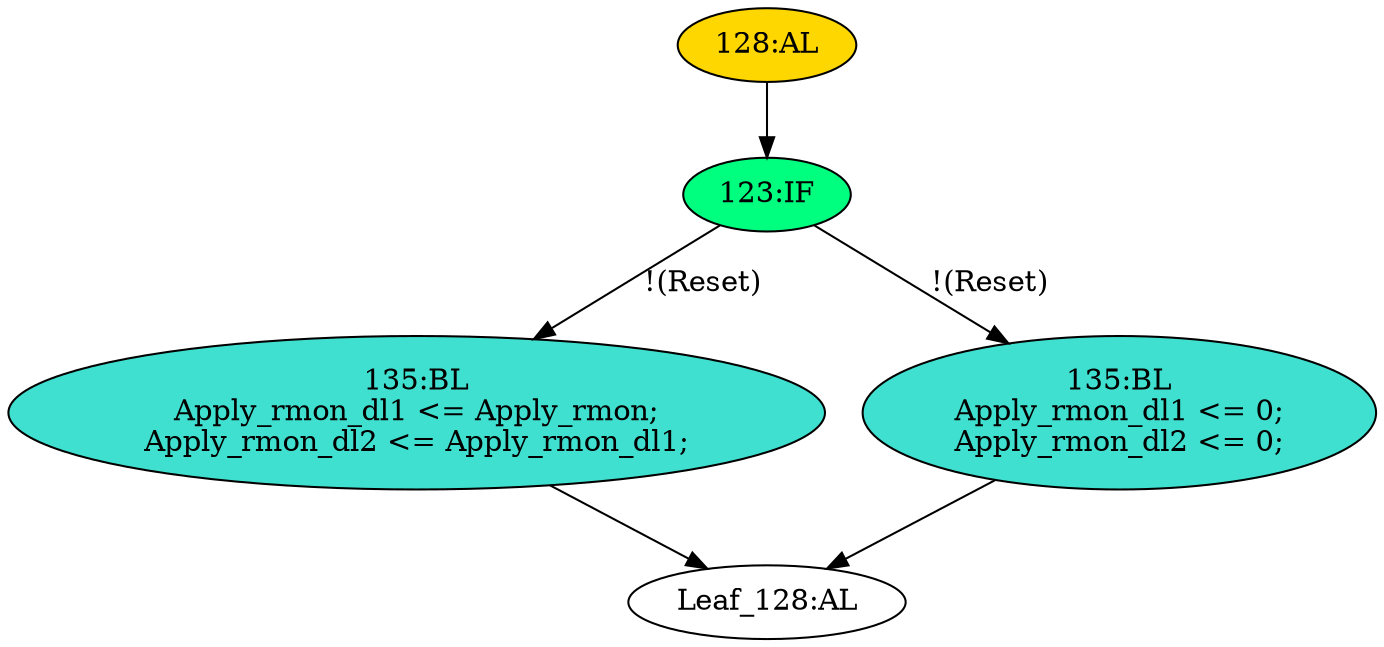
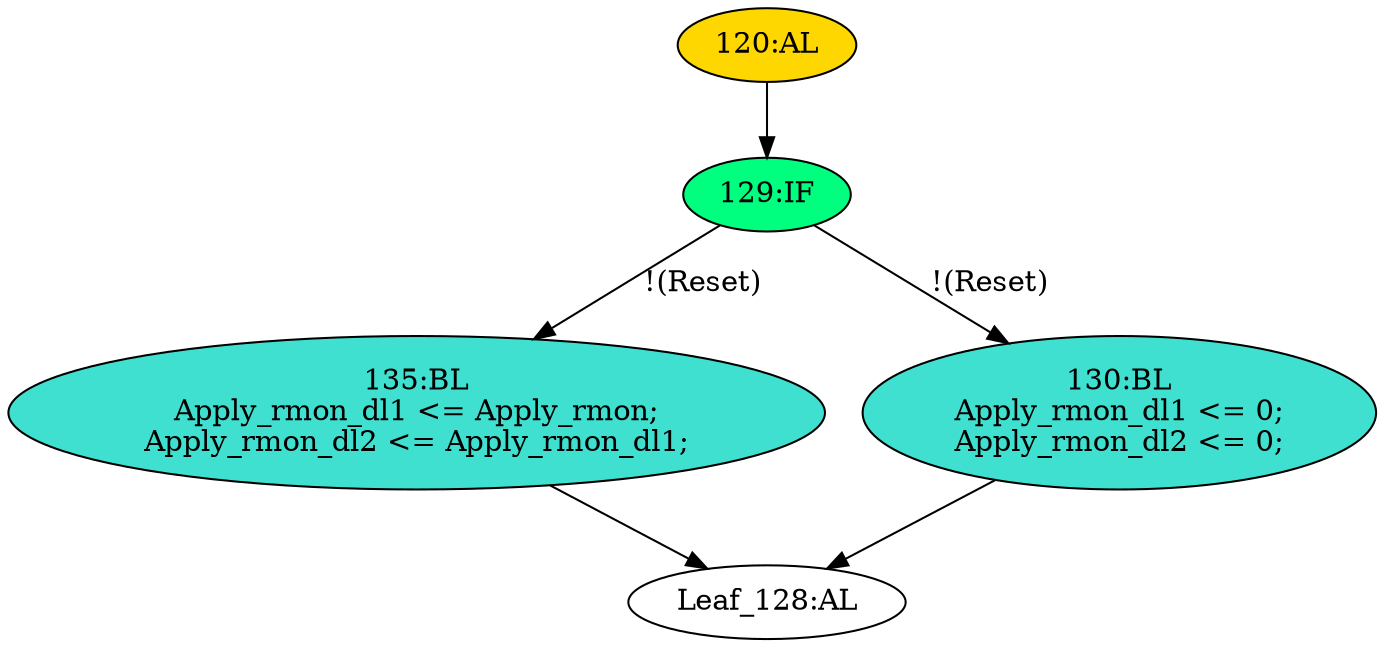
(767, 45) -> (767, 45)
(767, 195) -> (767, 195)
(1119, 413) -> (1119, 413)
